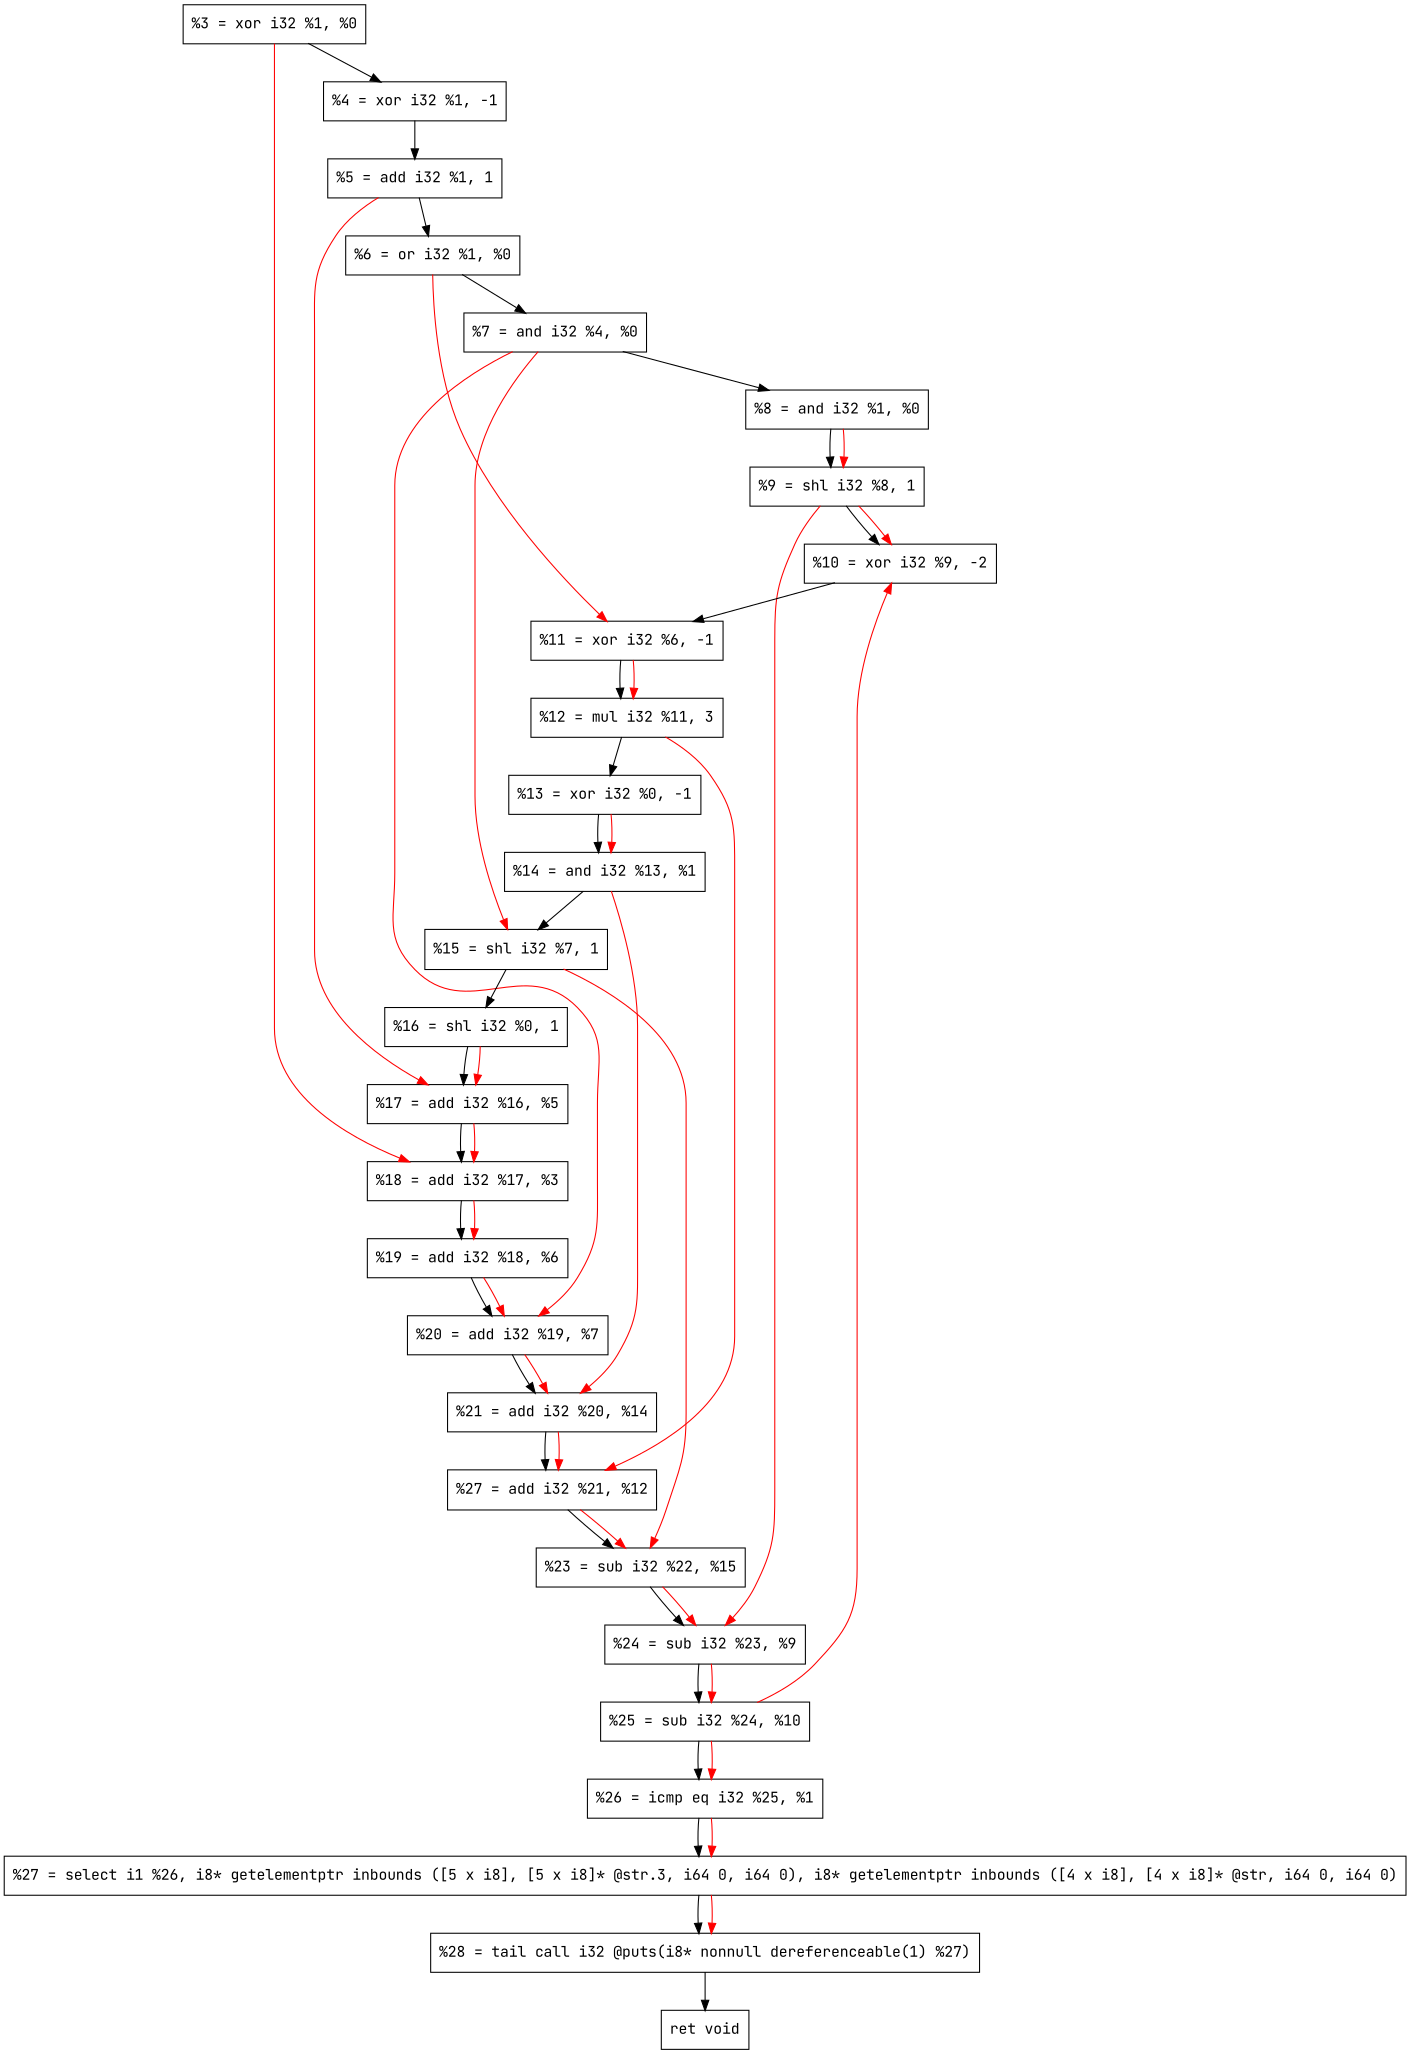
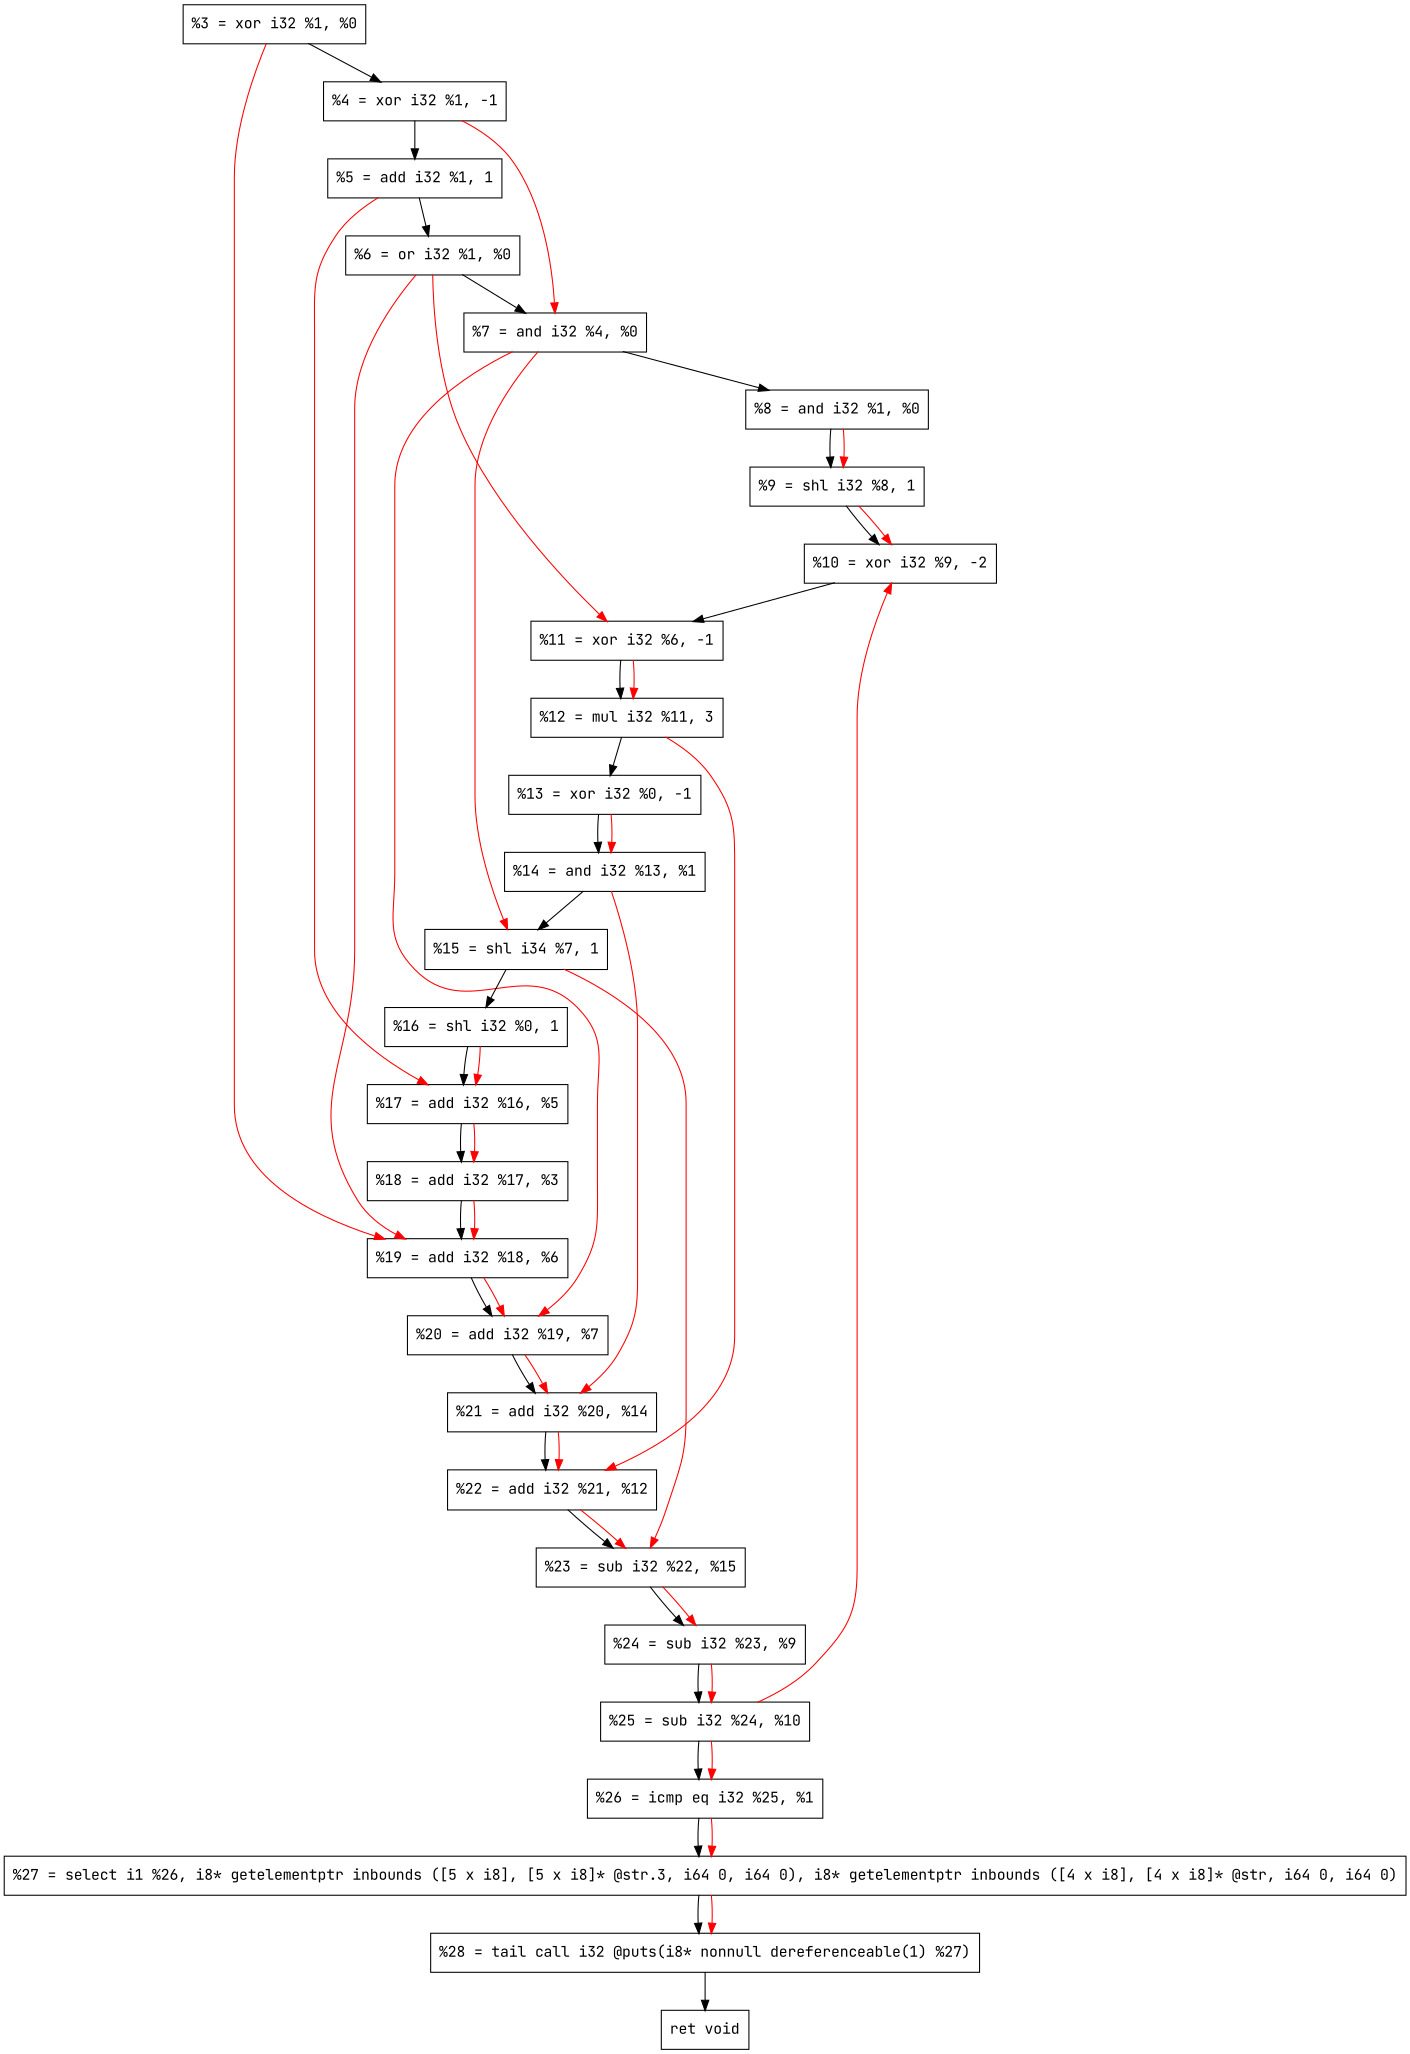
none -> (532, 198)
(274, 631) -> (234, 675)
none -> (355, 759)
(516, 949) -> (516, 949)
(775, 1061) -> none
(552, 1490) -> (552, 1490)
